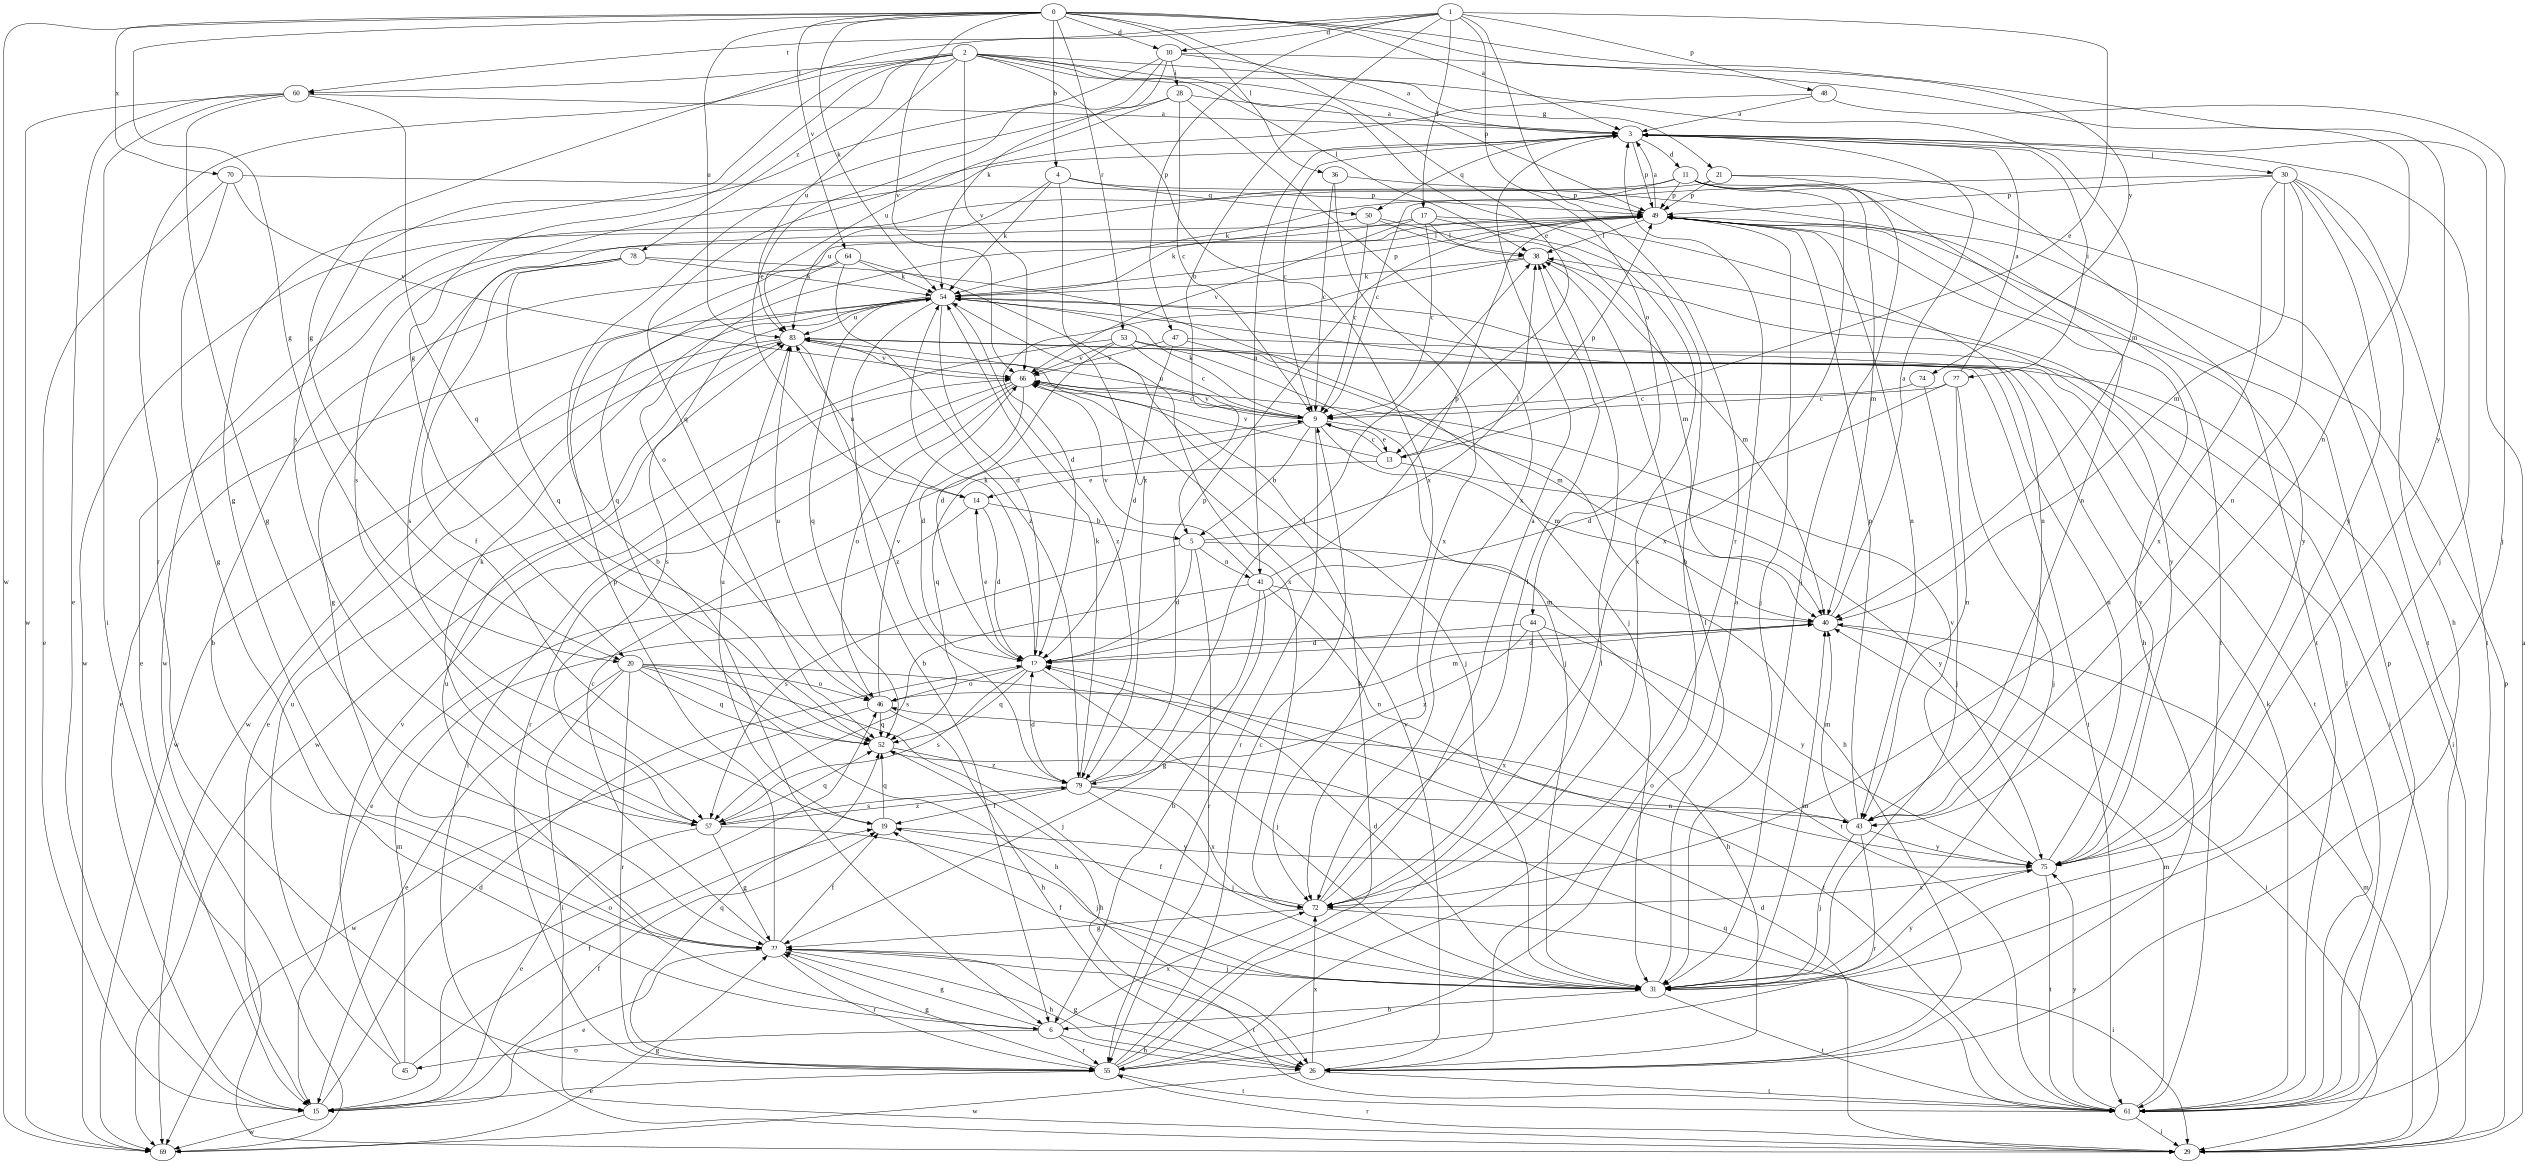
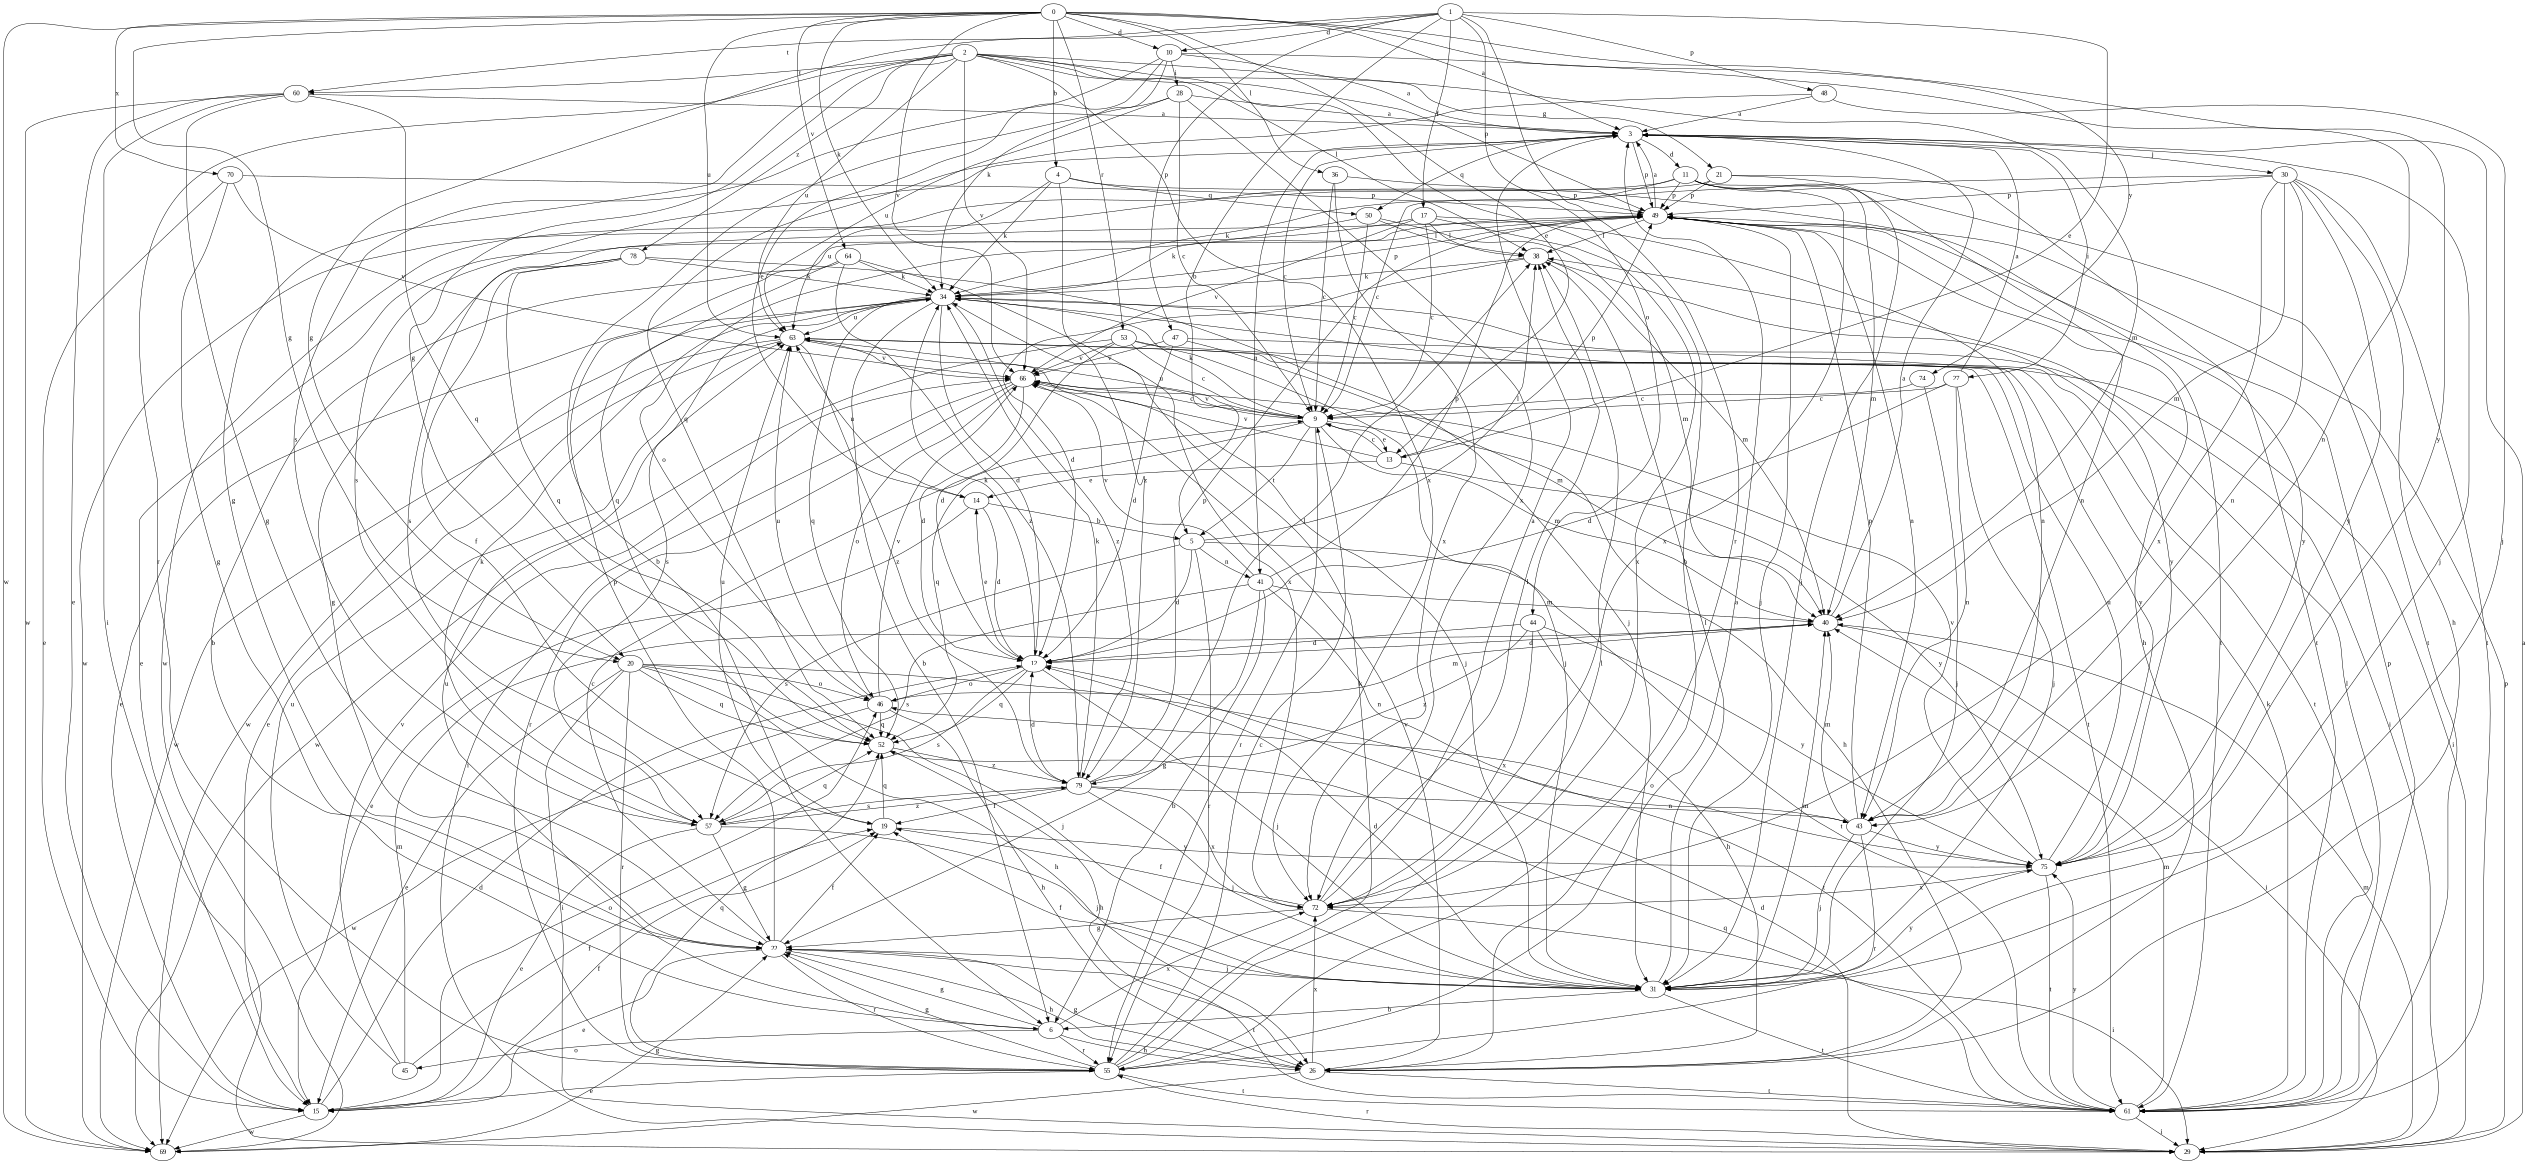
(943, 297) -> (943, 297)
(792, 338) -> (792, 338)
(1274, 480) -> (1274, 480)
